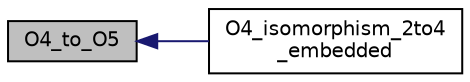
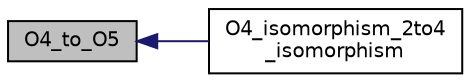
(336, 41) -> (336, 41)
